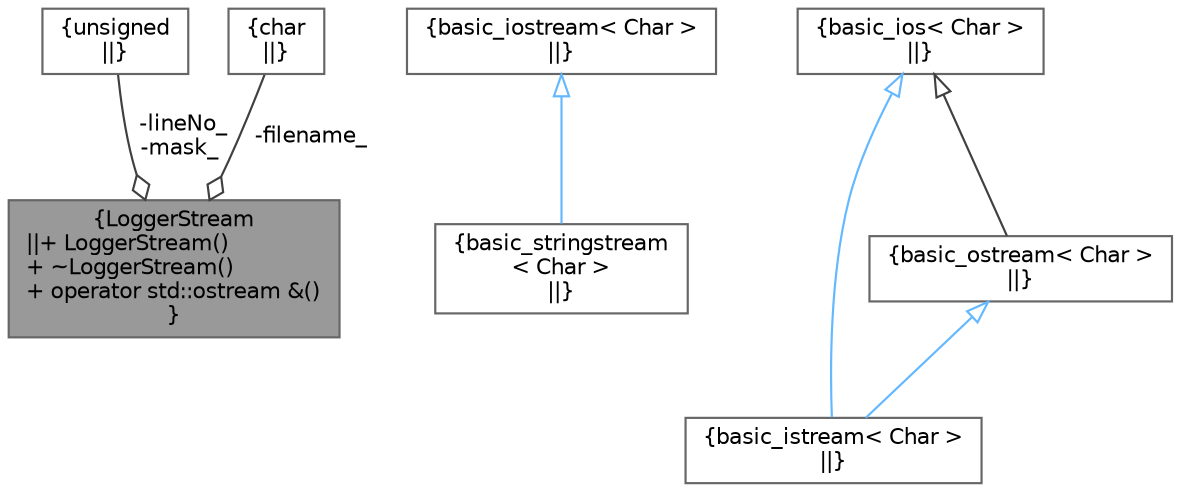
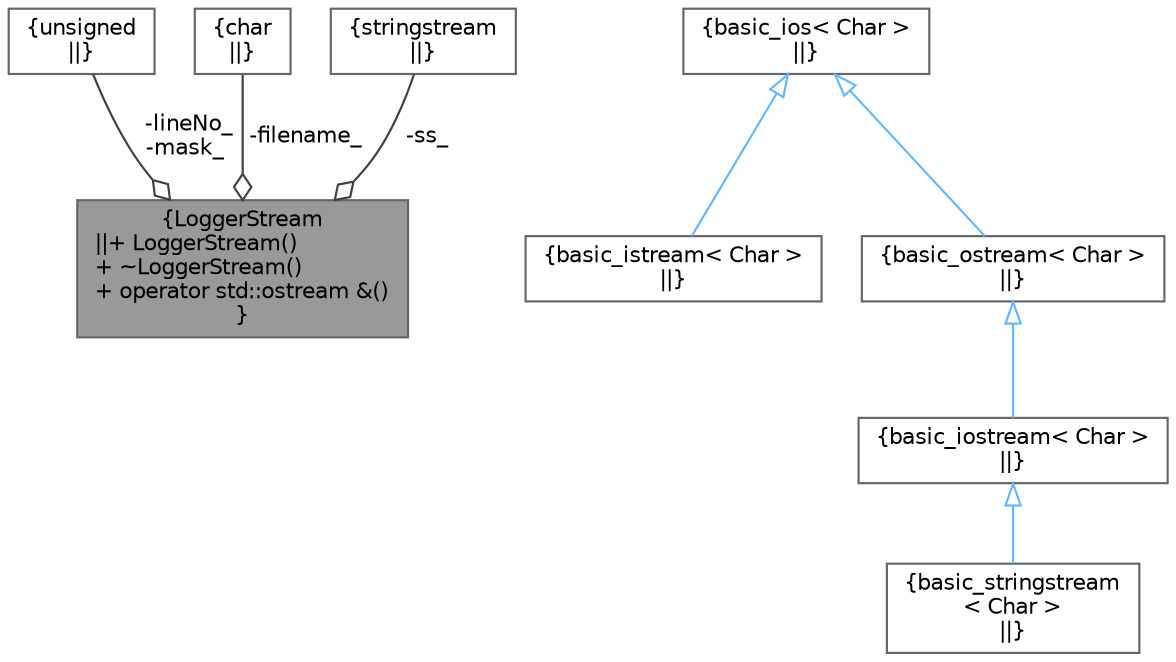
none -> (423, 41)
(975, 165) -> (917, 163)
(919, 368) -> (1013, 371)
